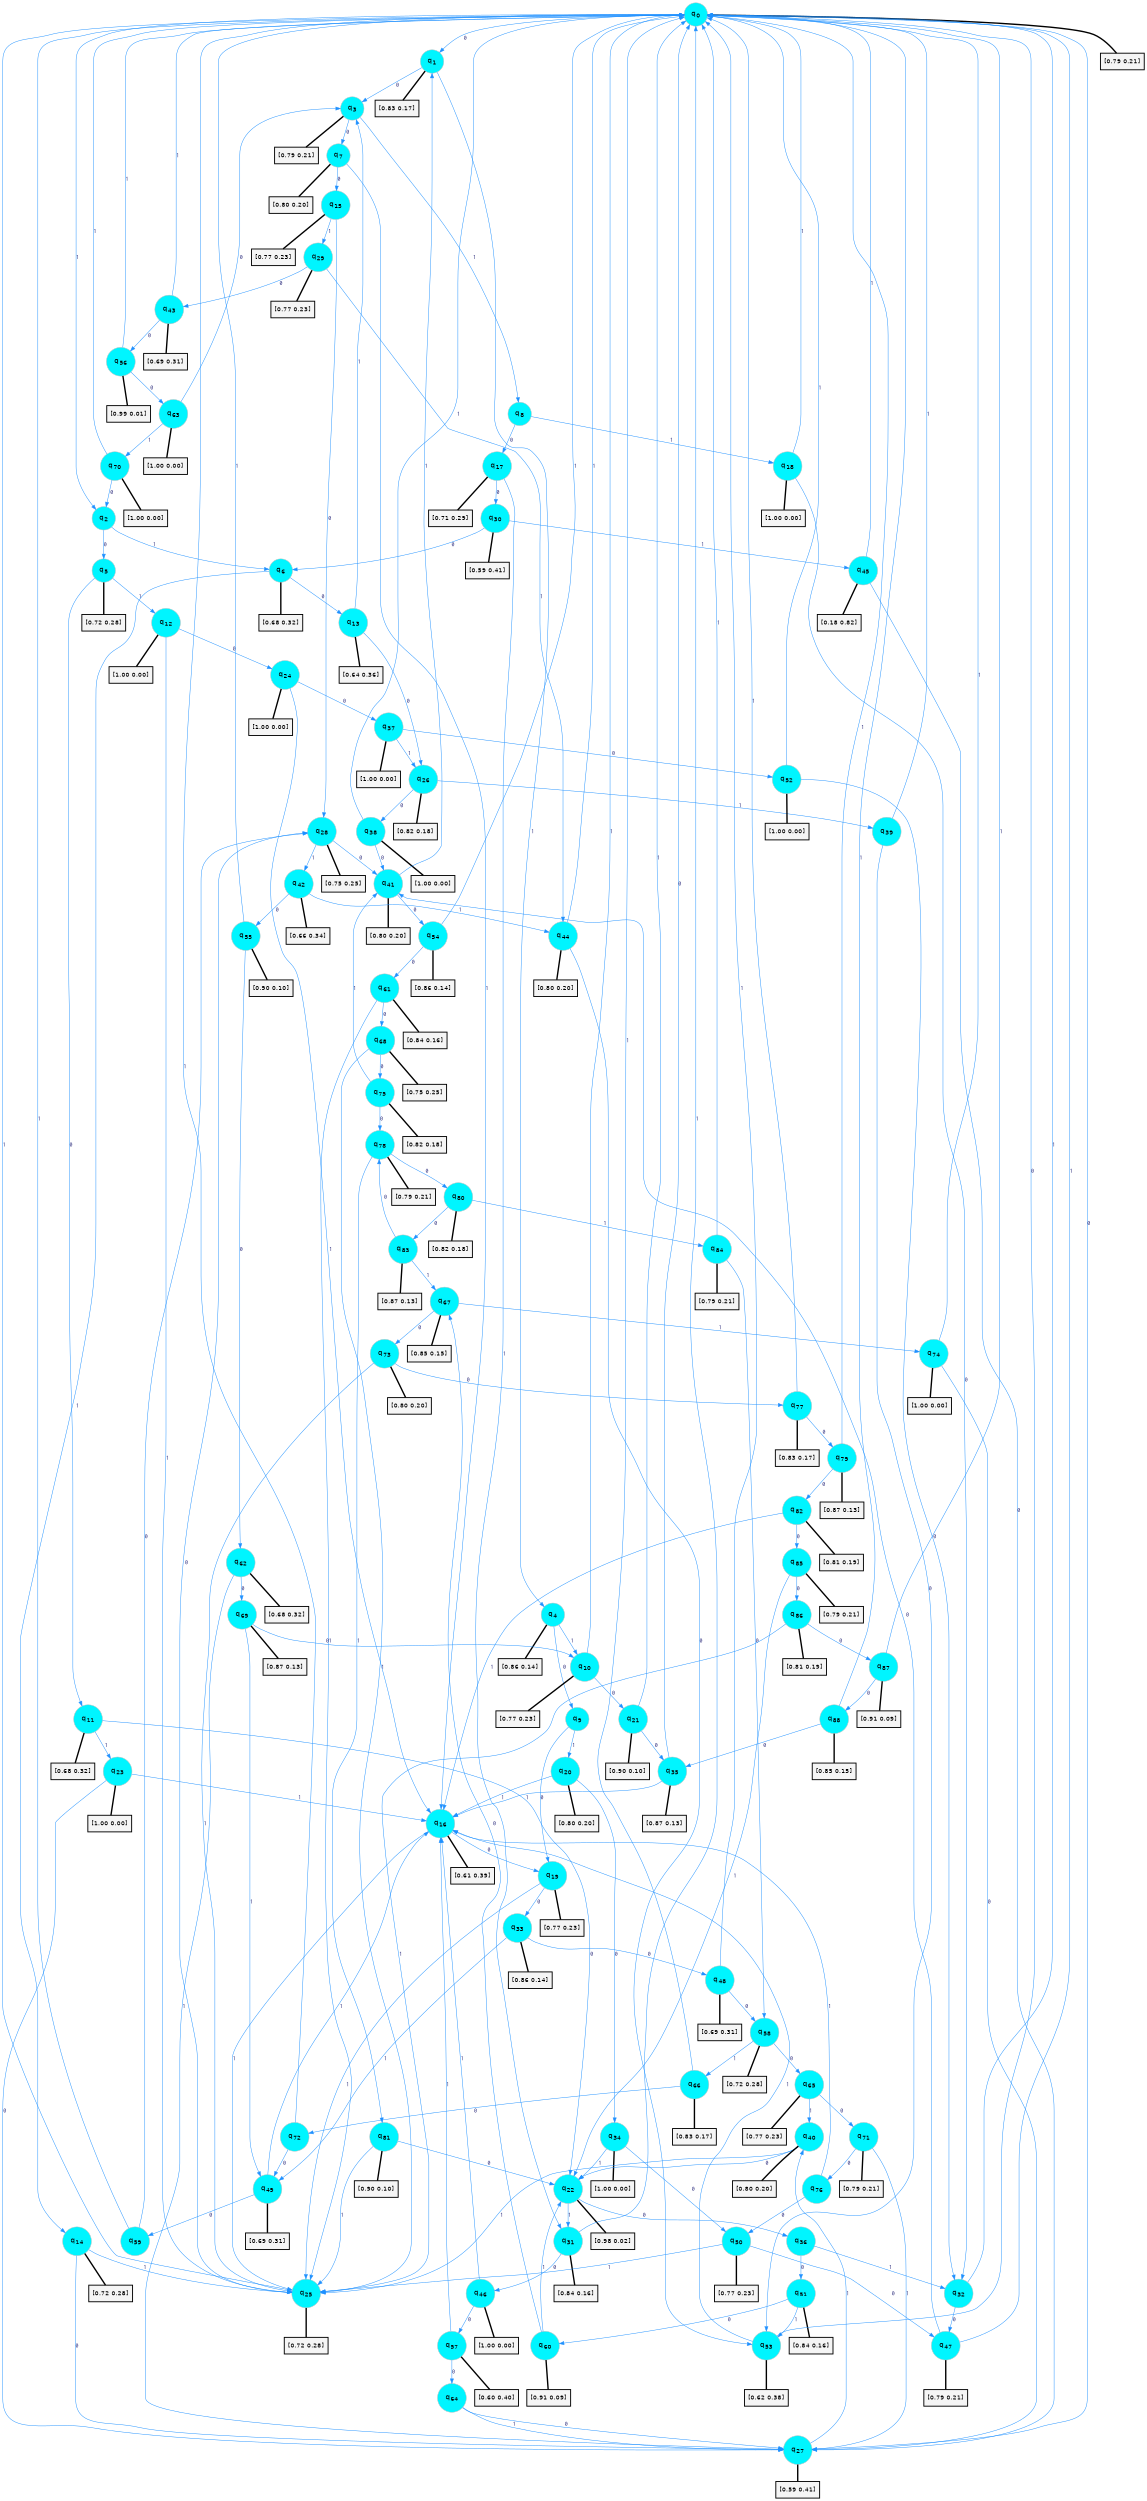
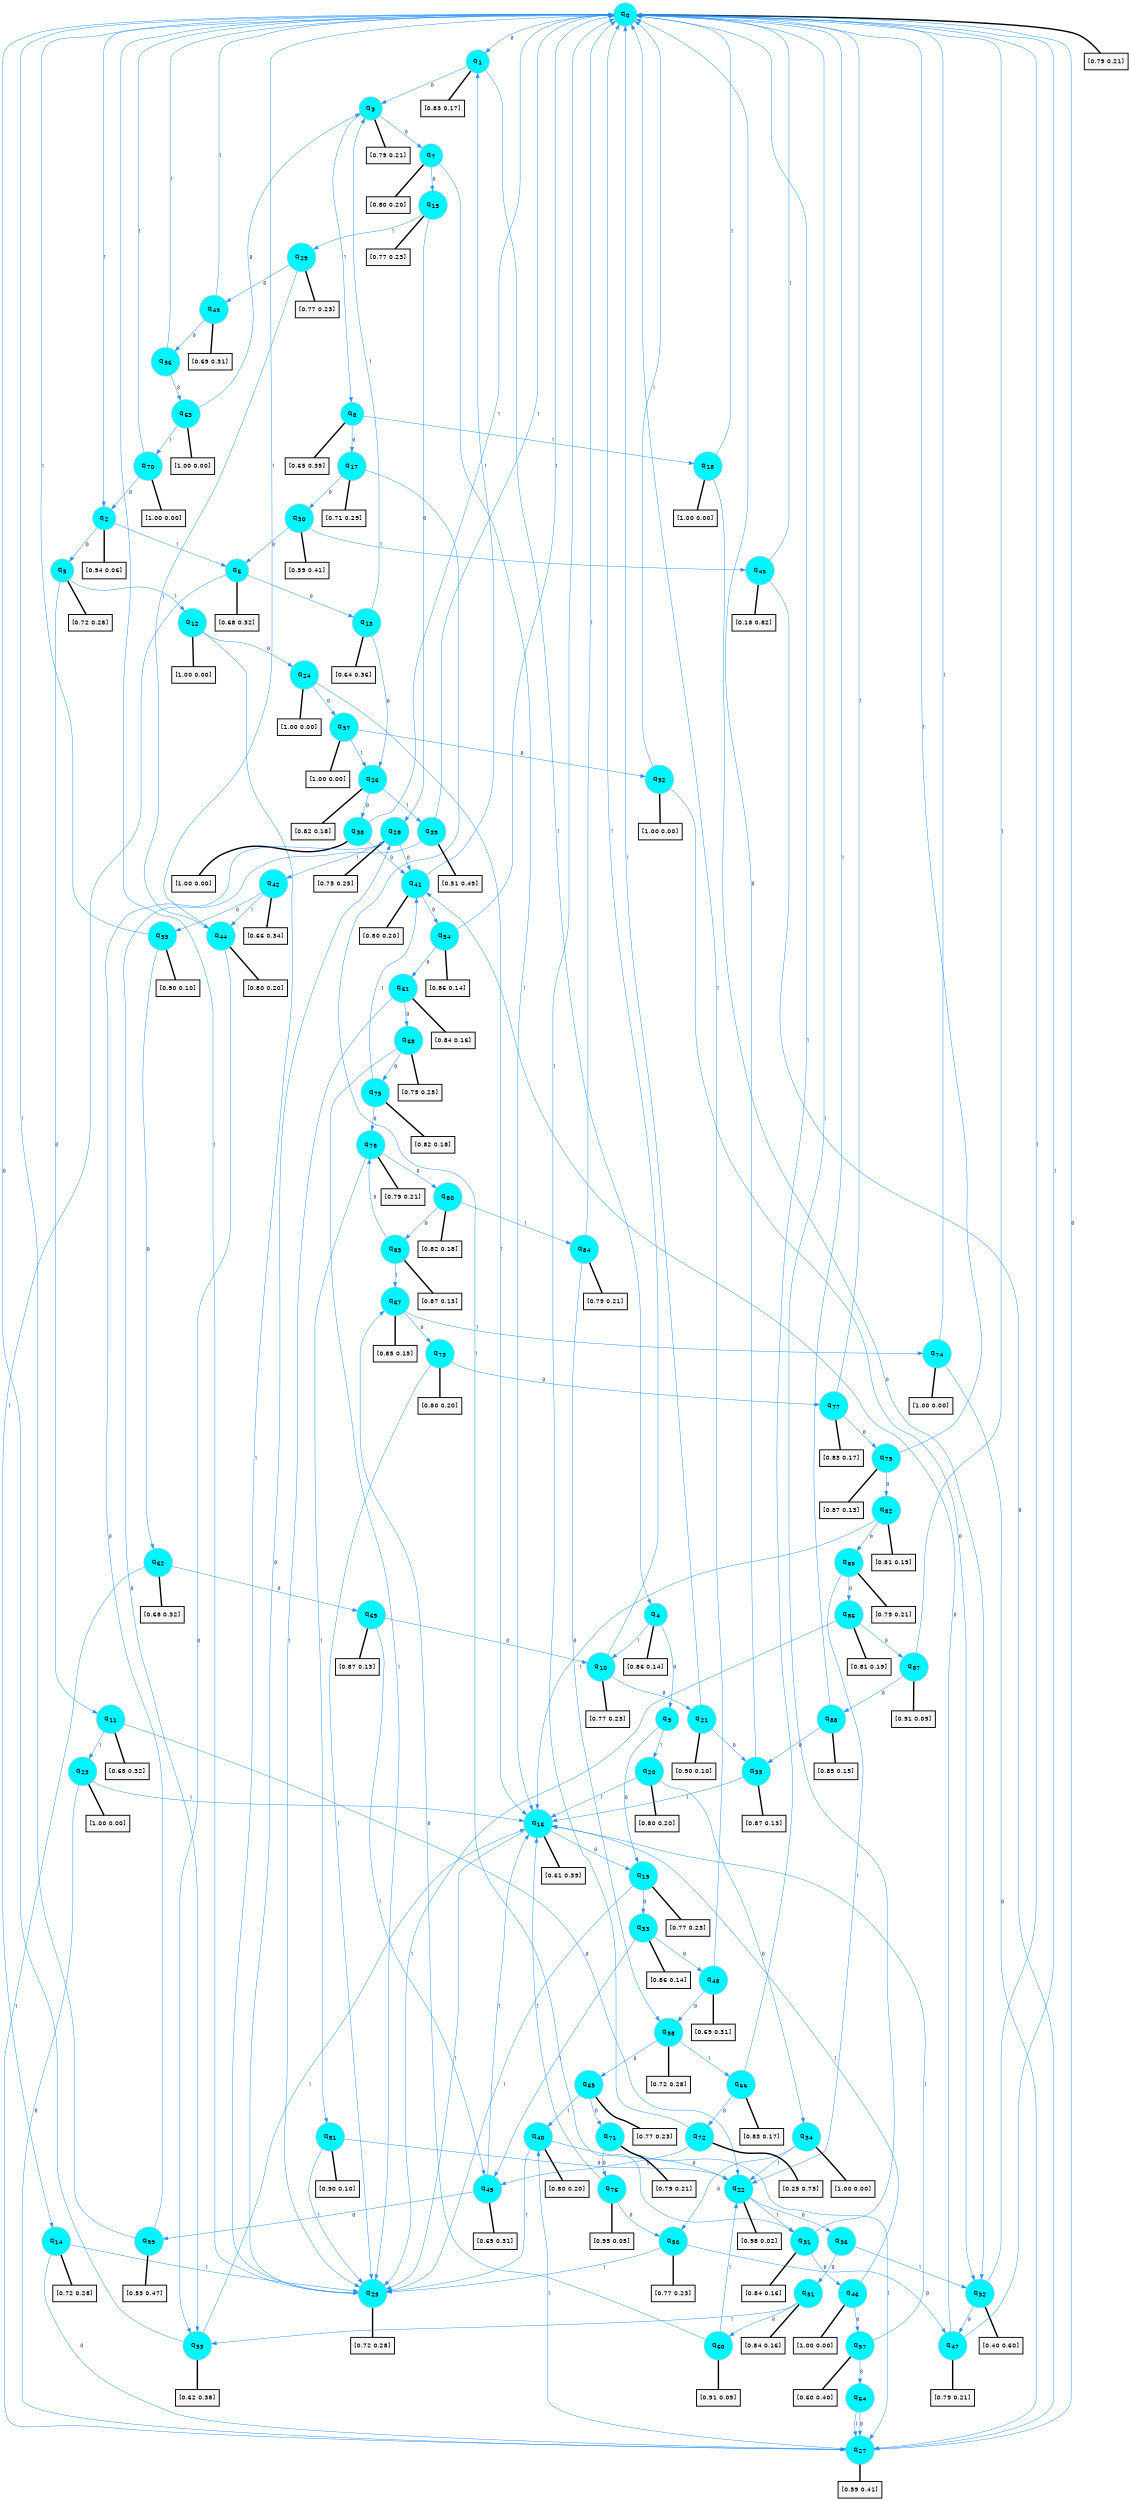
(129, 414) -> none
none -> (307, 466)
none -> (104, 571)
none -> (460, 884)
none -> (801, 2189)
none -> (612, 2241)
none -> (145, 2293)
none -> (1001, 2346)
